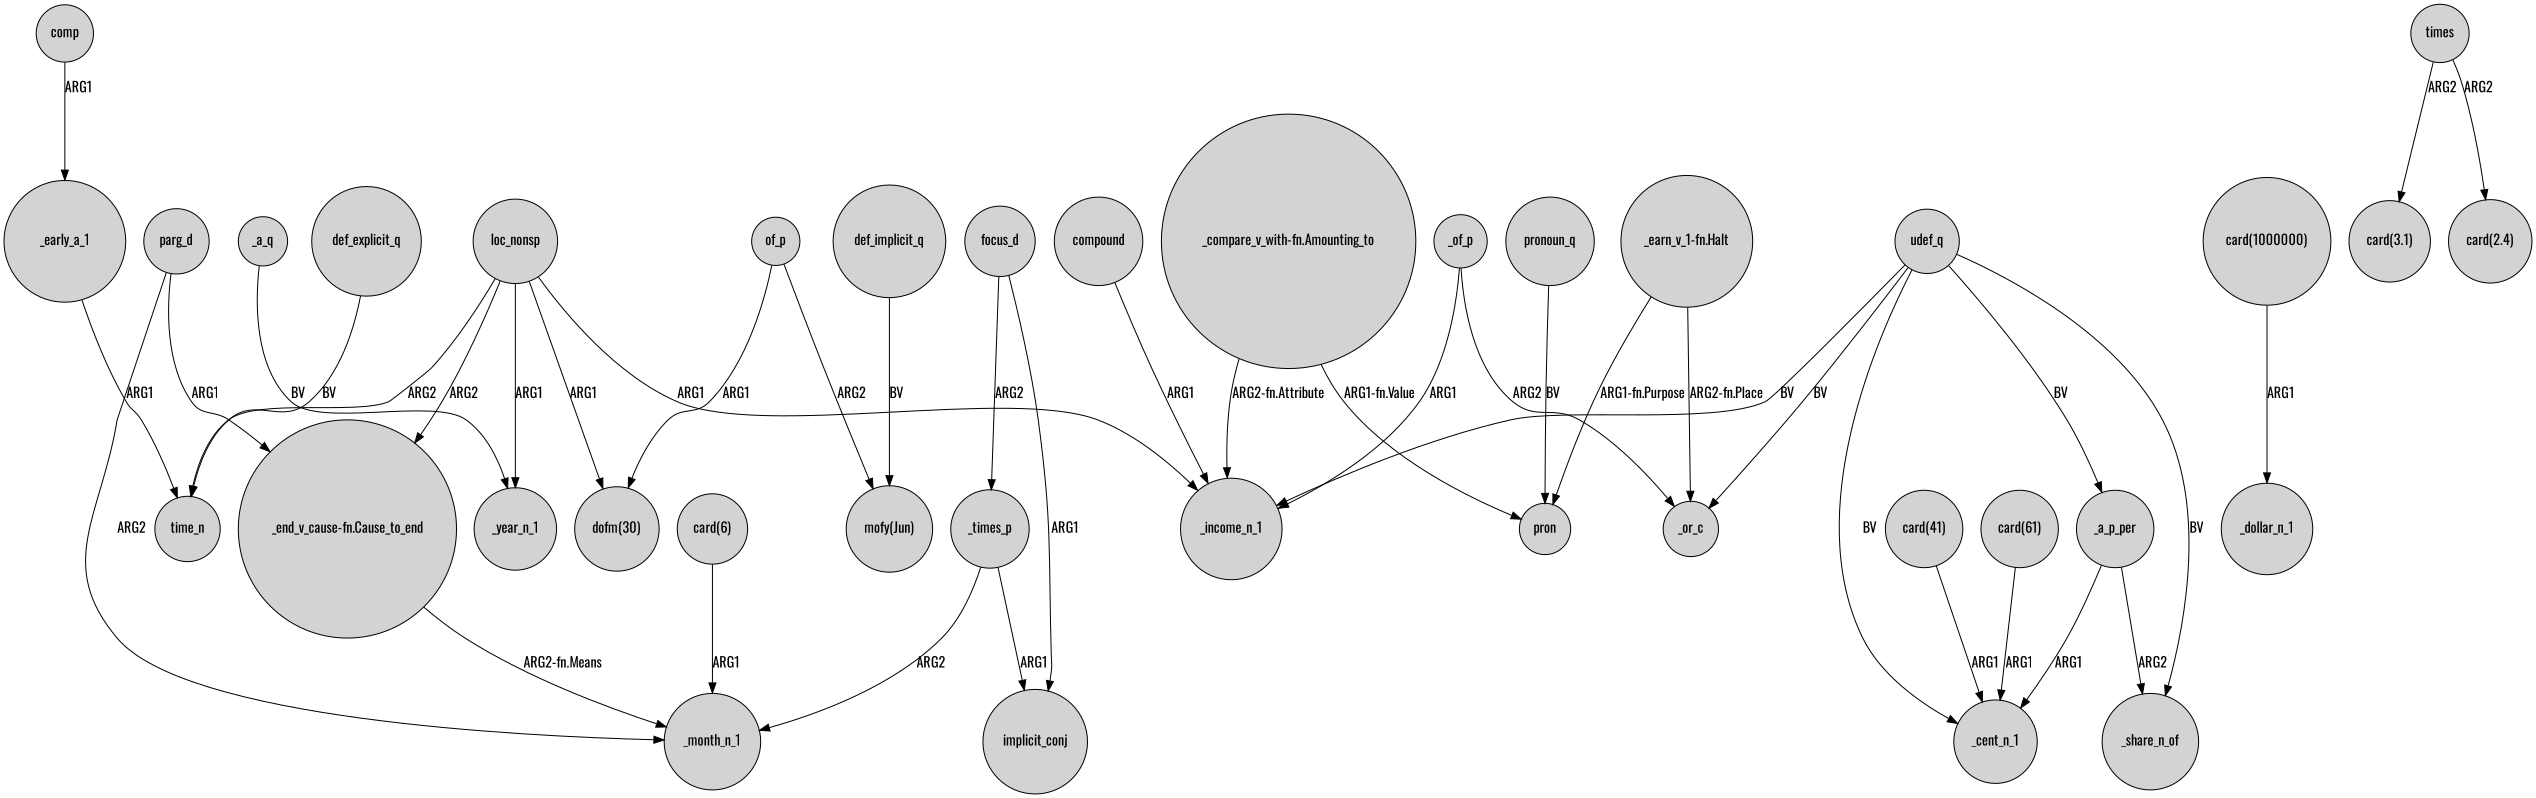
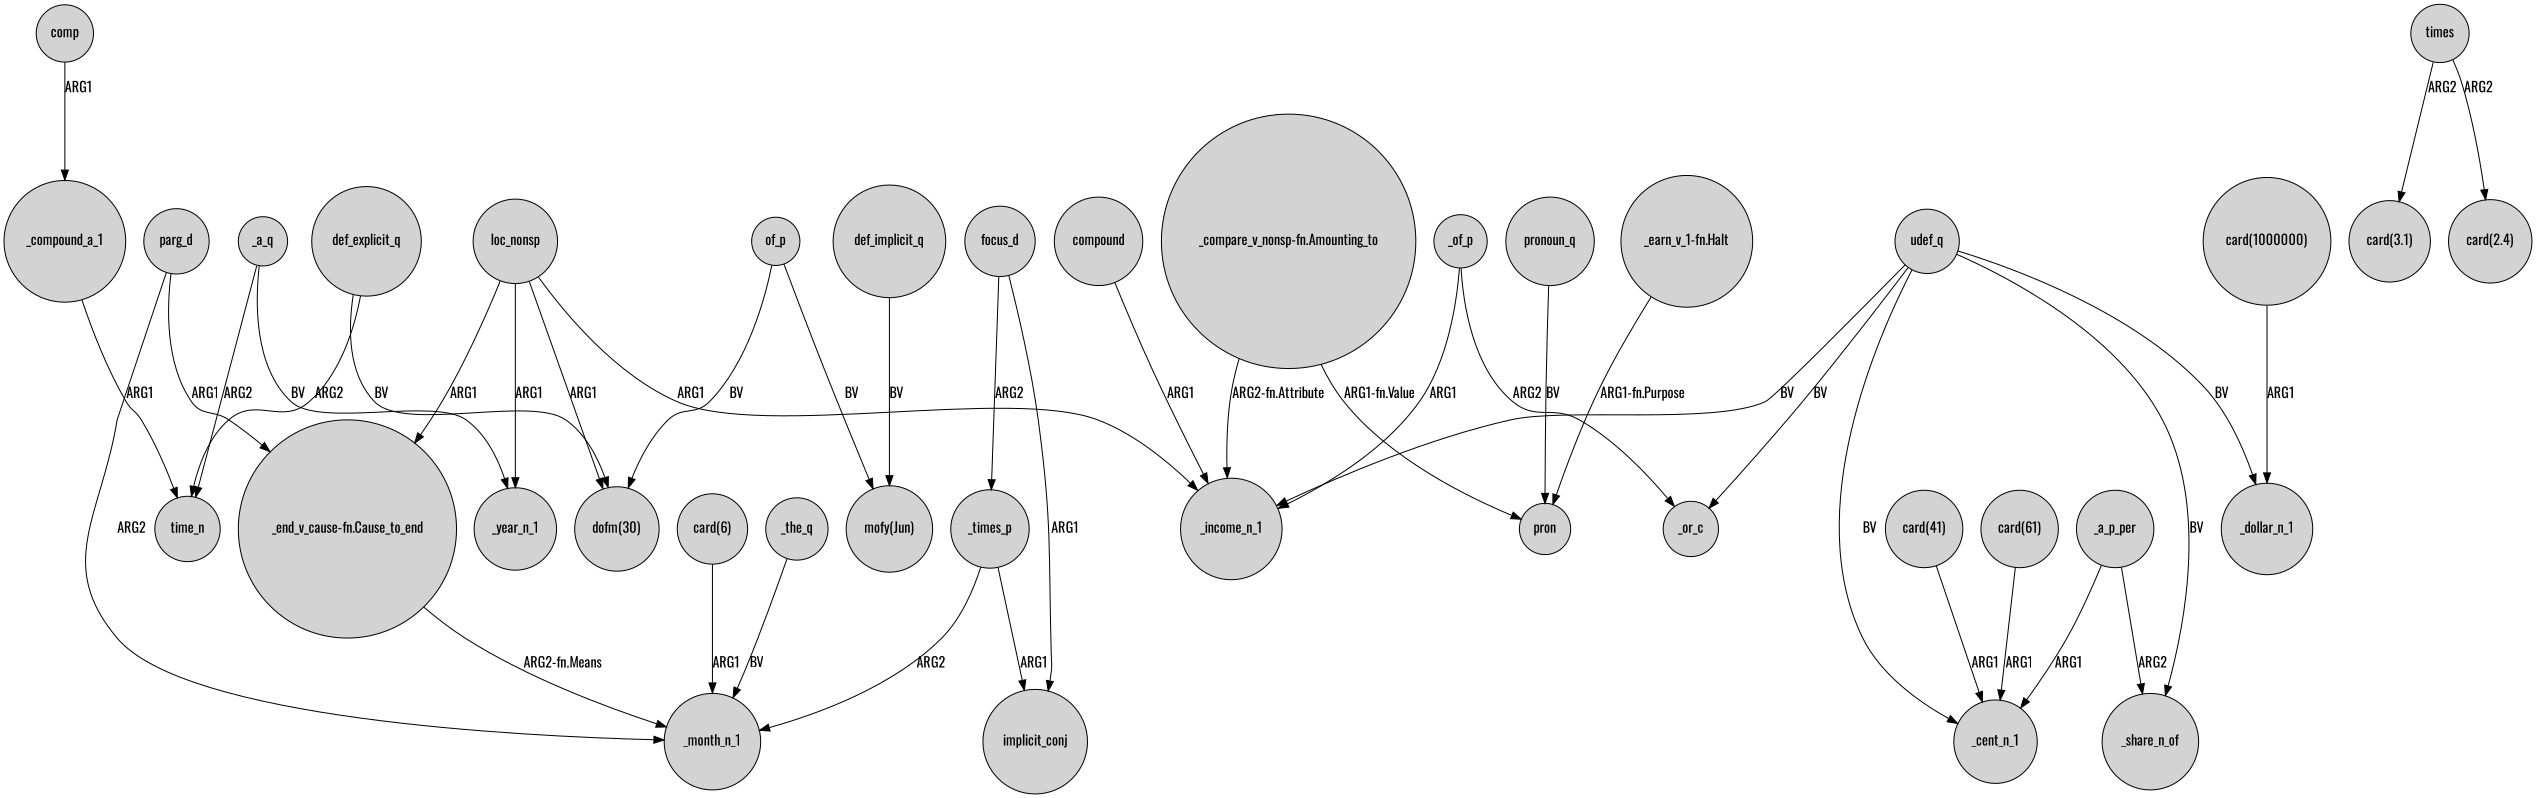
(65, 241) -> (65, 241)
(1289, 241) -> (1289, 241)
(2032, 368) -> (2133, 330)
(329, 394) -> (329, 394)
(464, 394) -> (464, 394)
(737, 394) -> (737, 394)
(852, 394) -> (852, 394)
(1689, 399) -> none
(362, 406) -> (228, 376)
none -> (467, 413)
none -> (797, 529)
